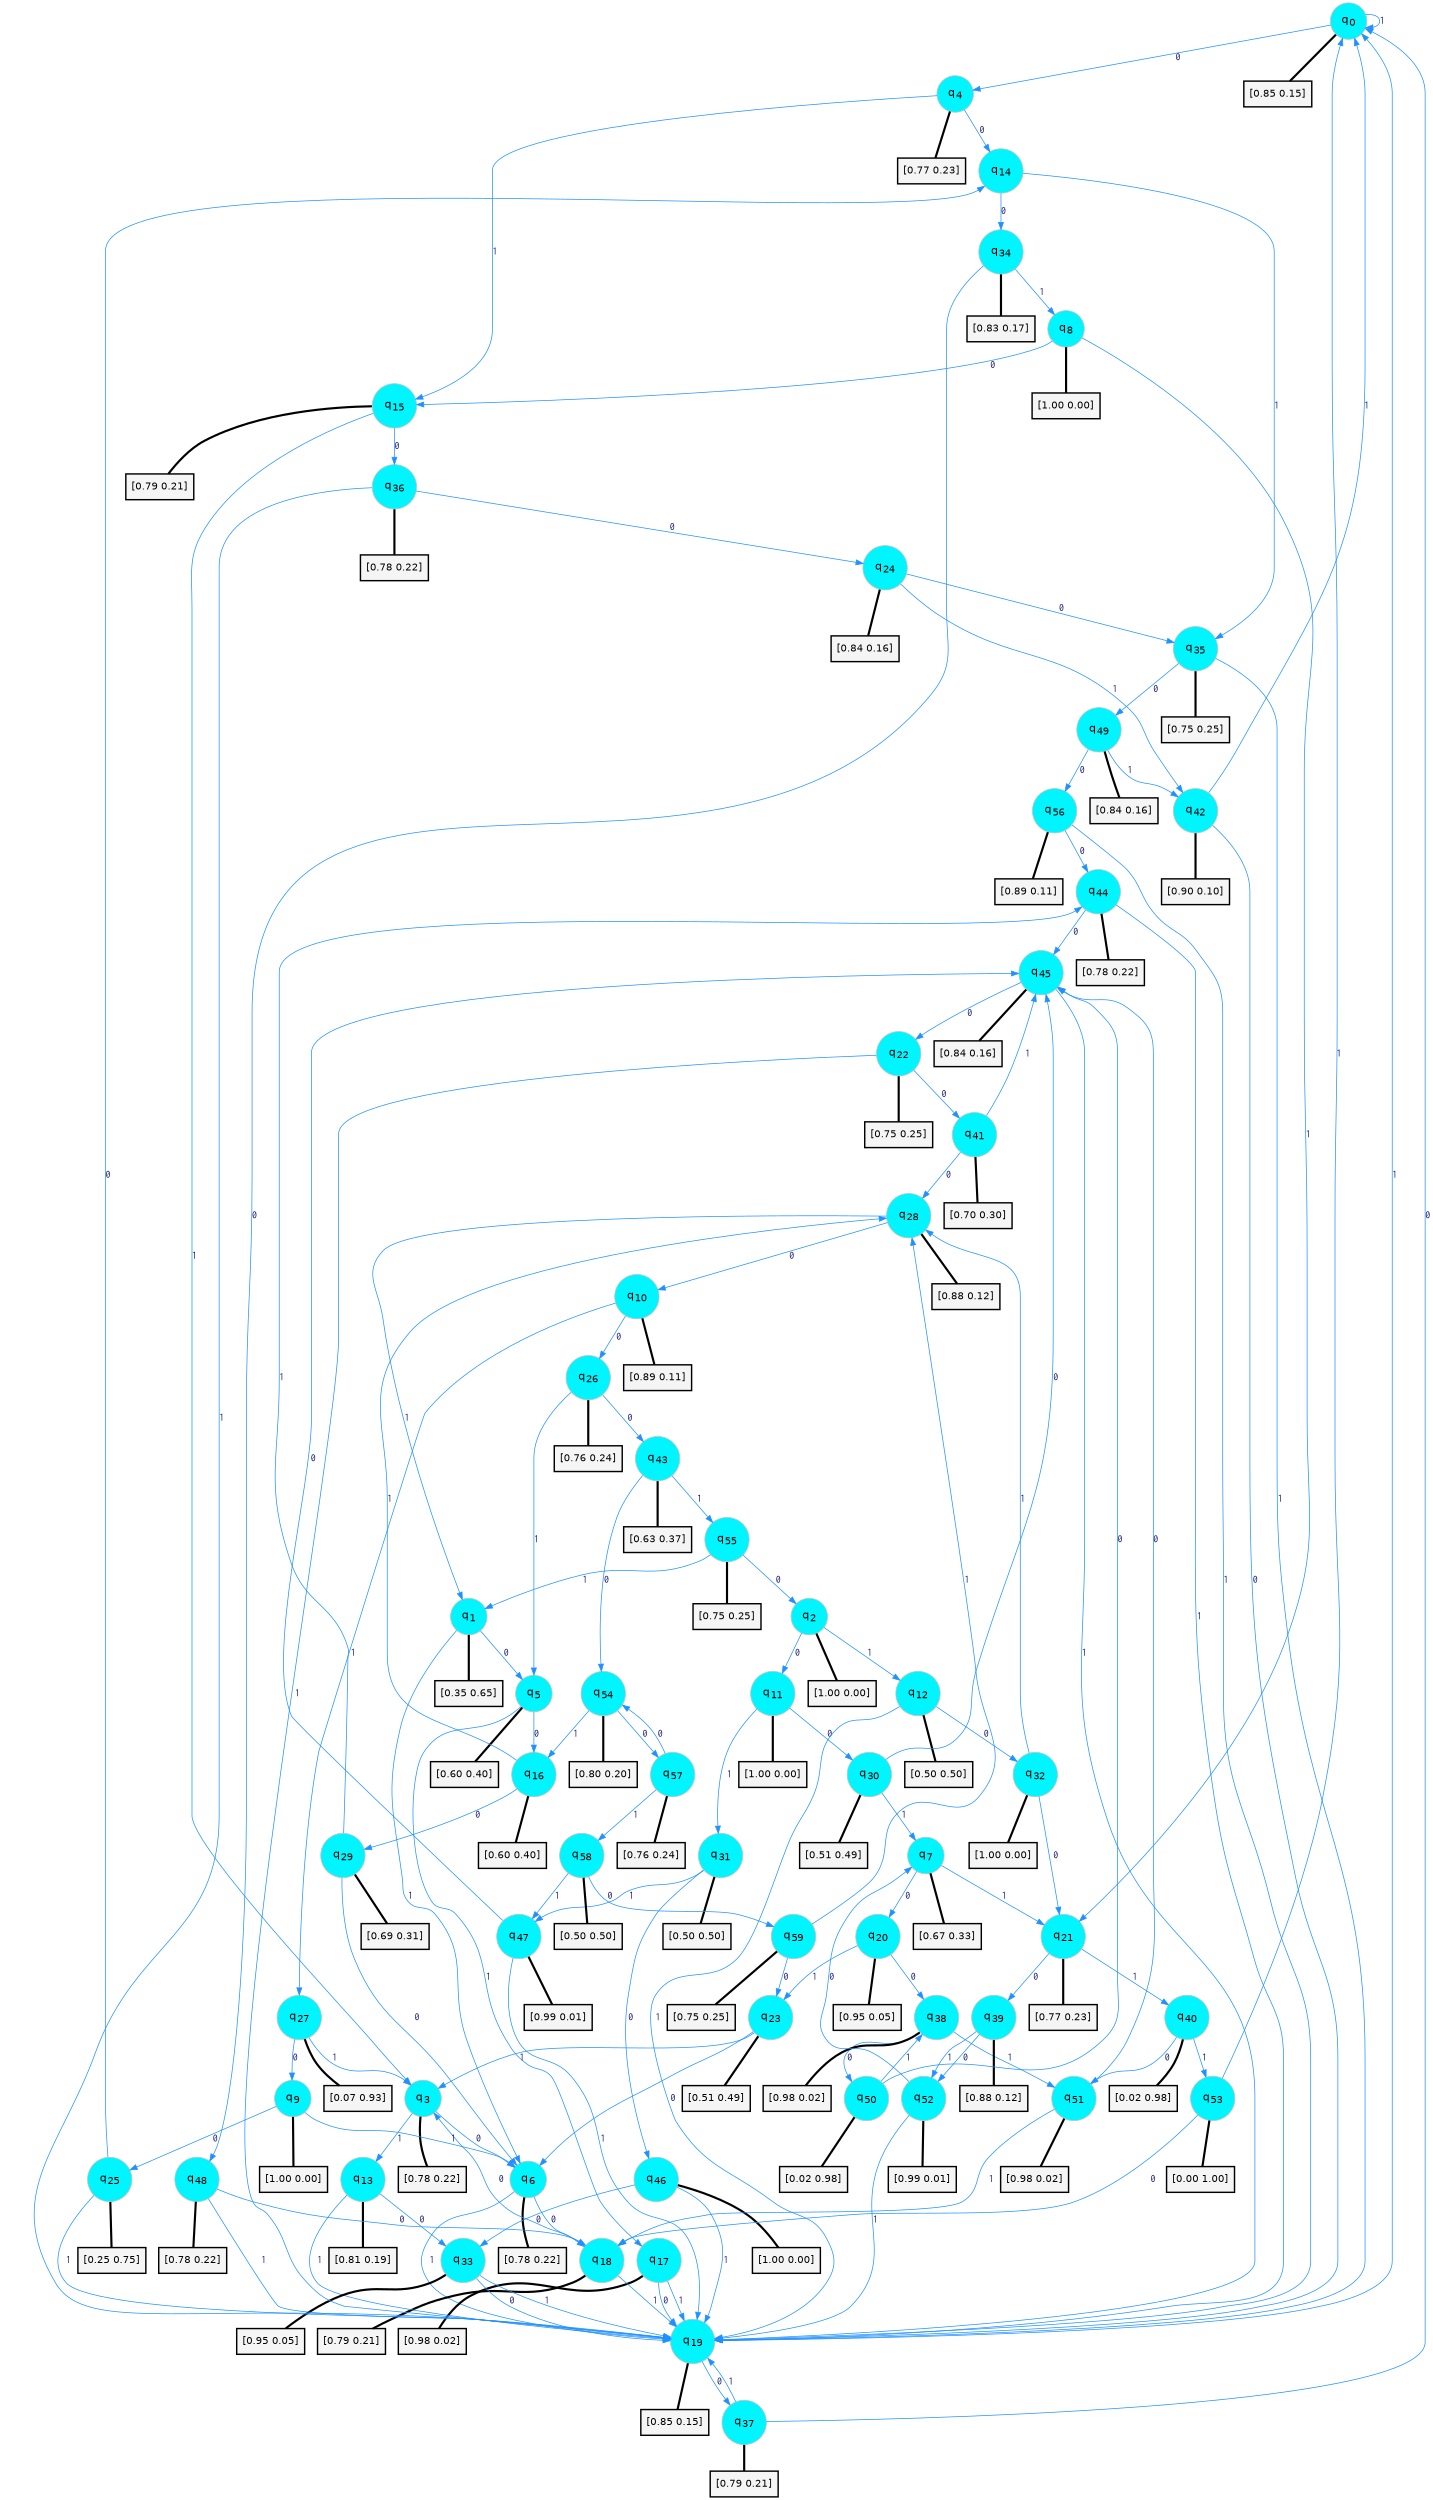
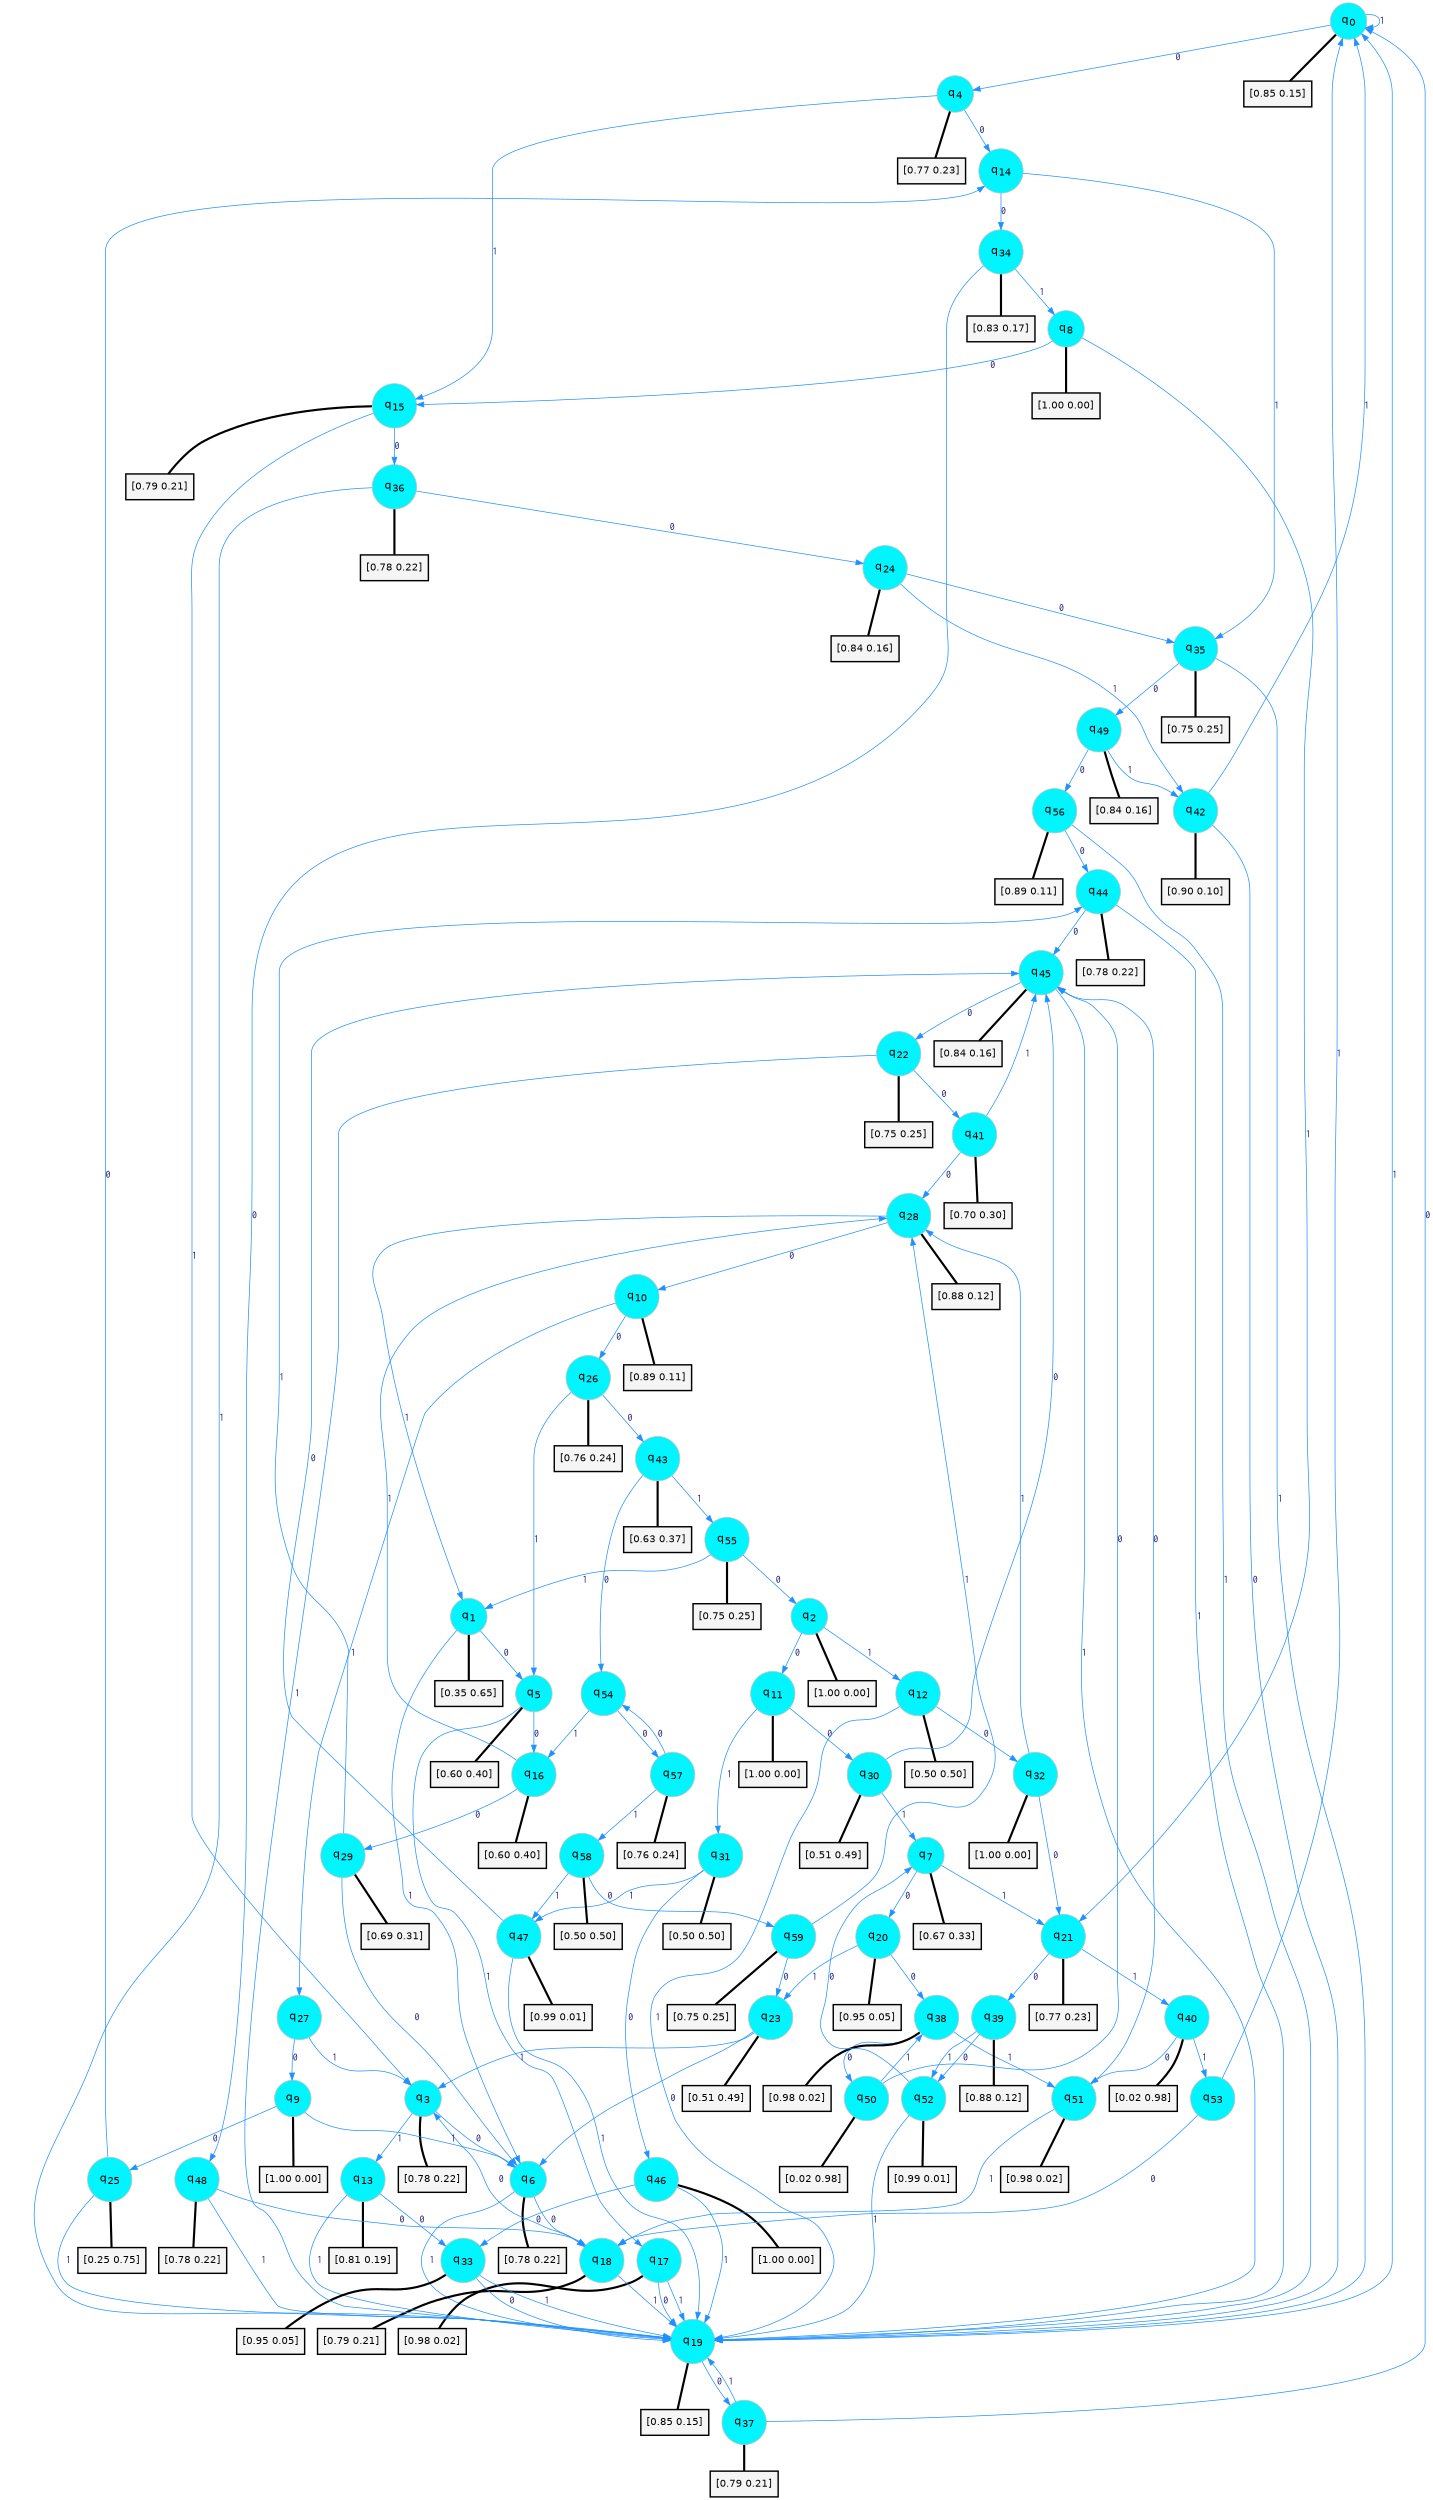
(603, 1775) -> none
(358, 2098) -> none
(1201, 2179) -> none
